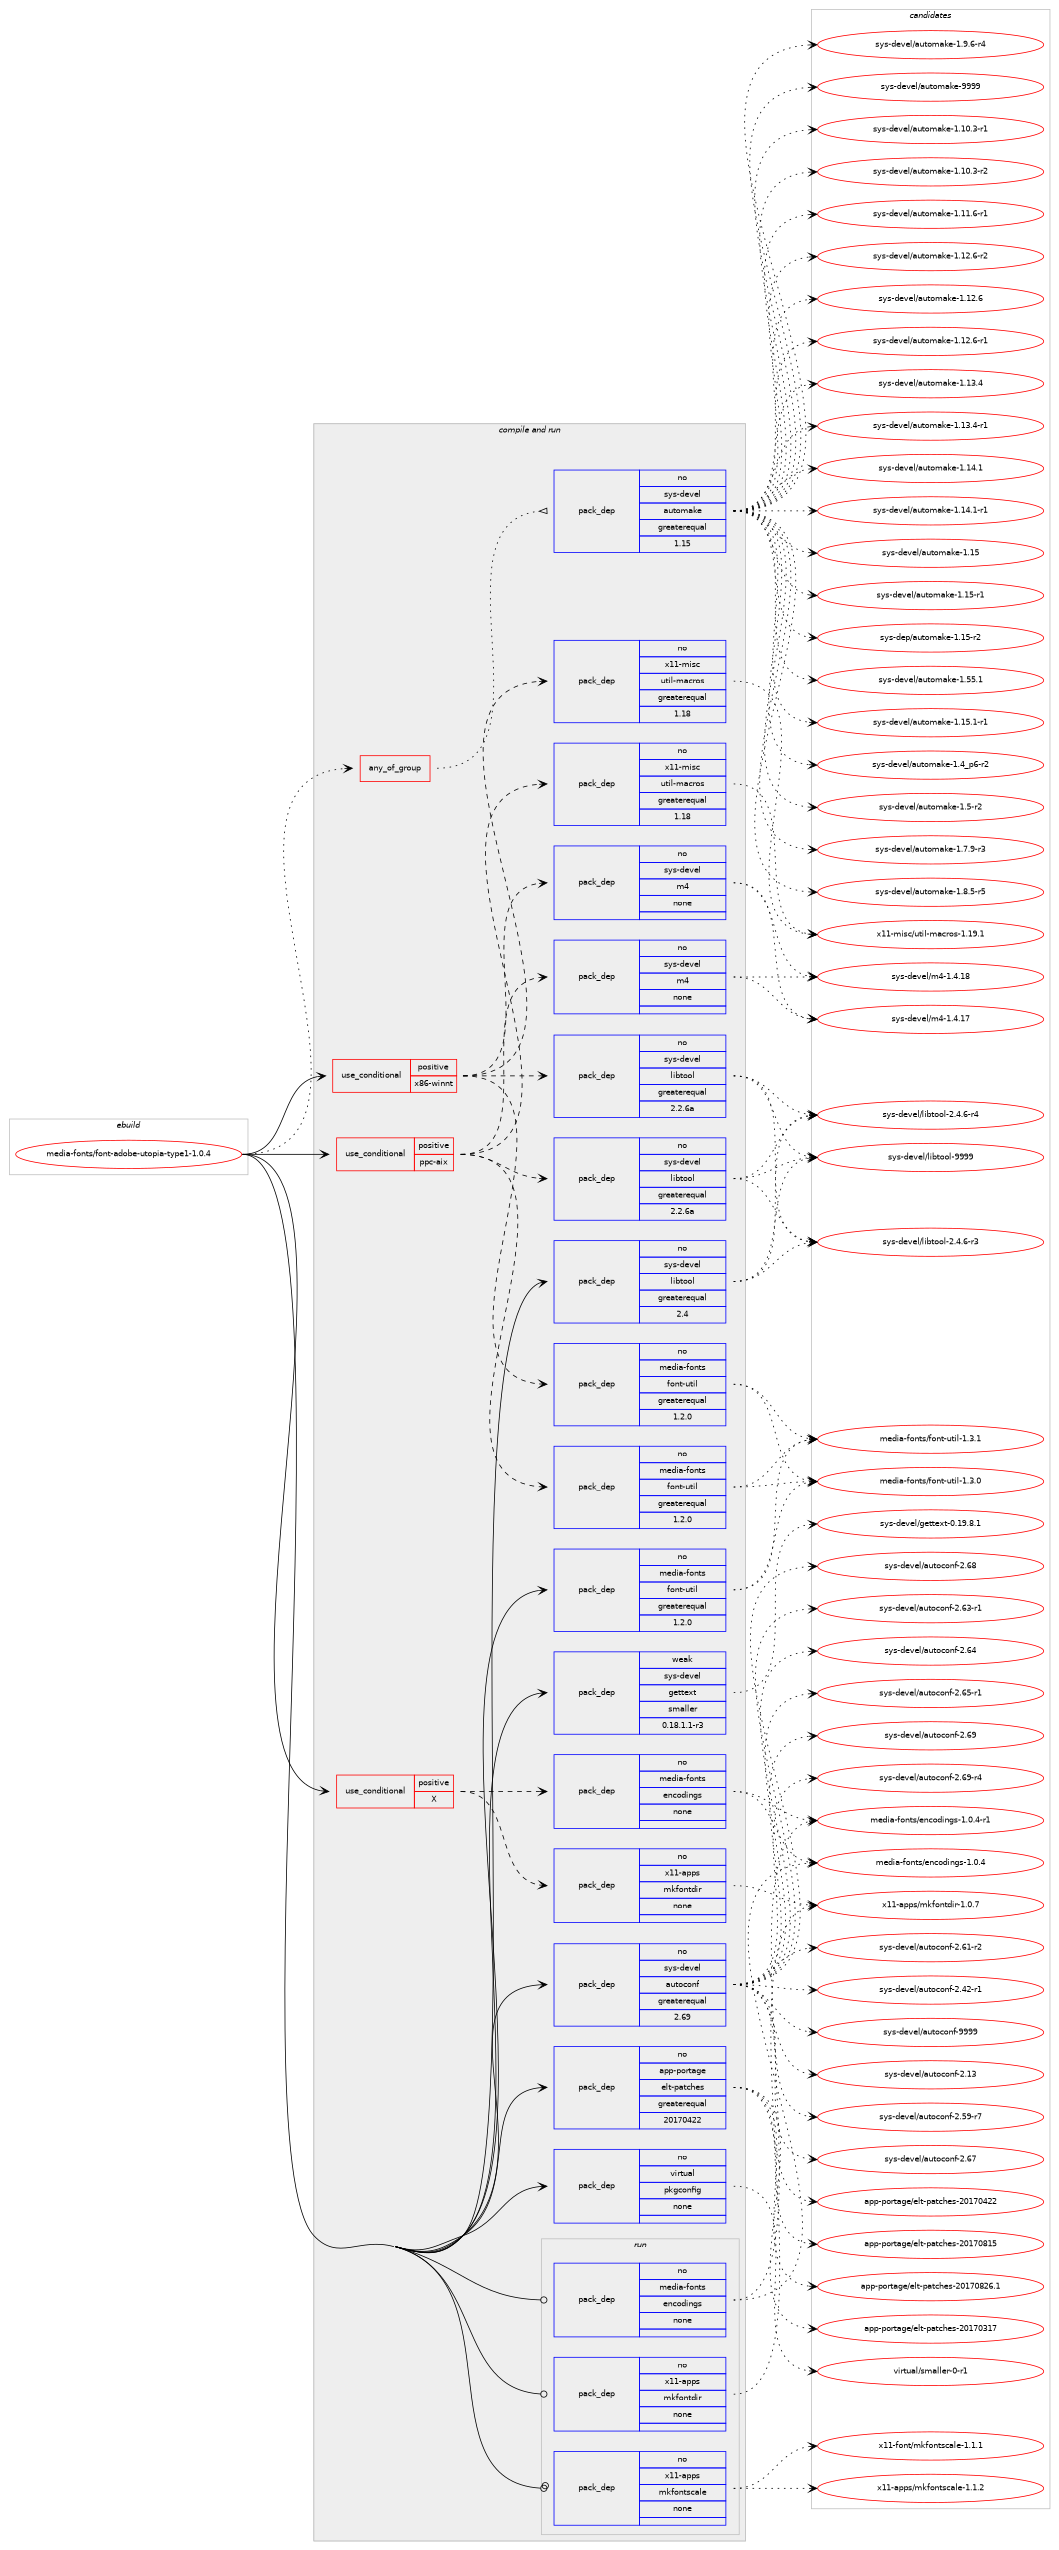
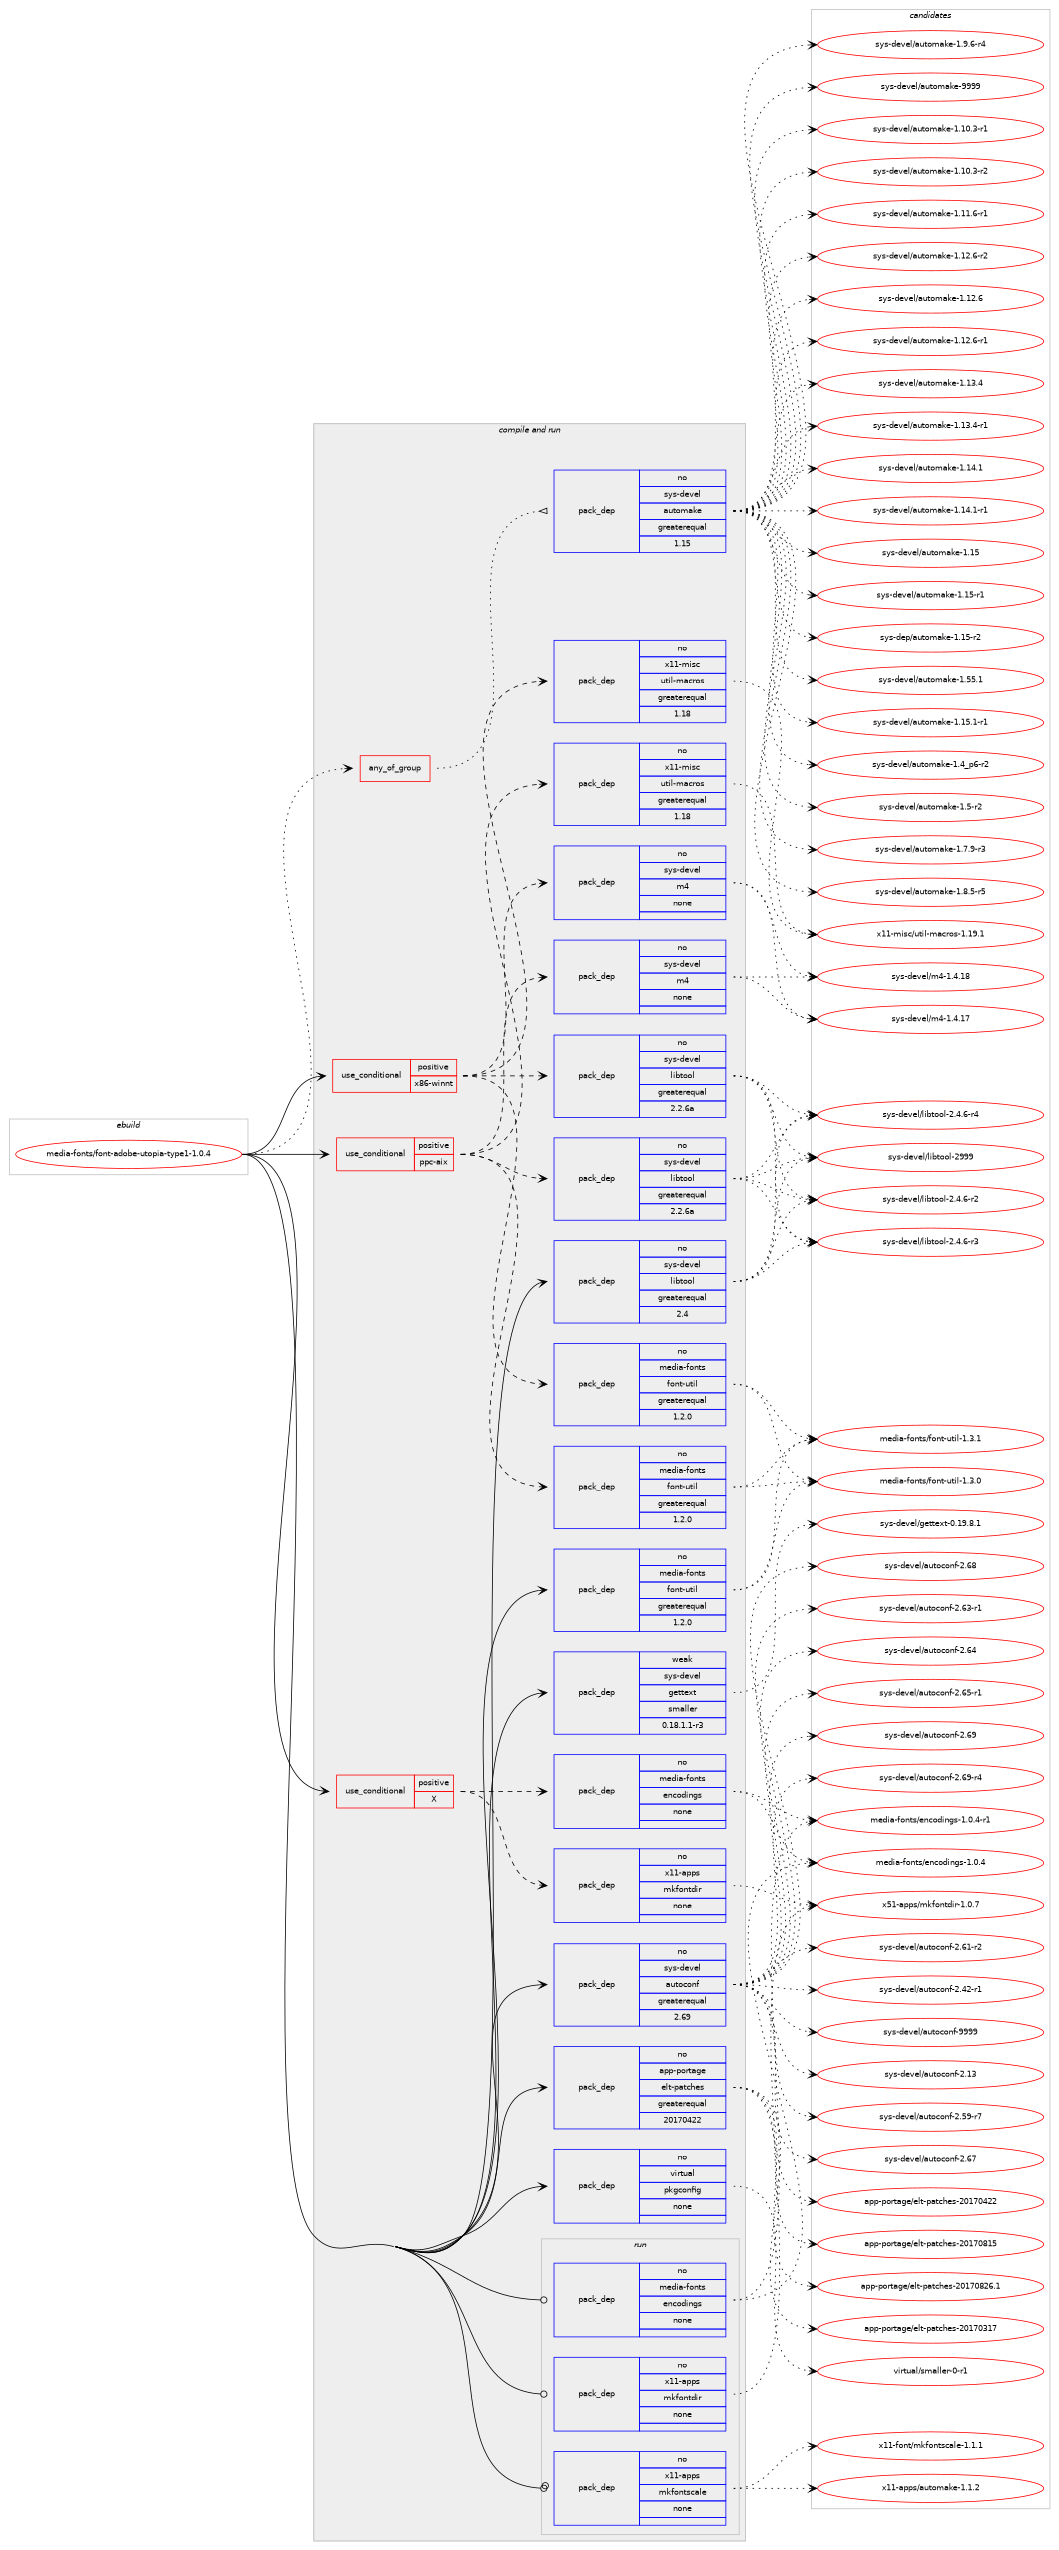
(931, 1157) -> (931, 1157)
none -> (931, 1200)
(931, 1905) -> (931, 1905)
(931, 2488) -> (931, 2488)
